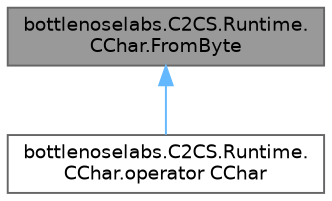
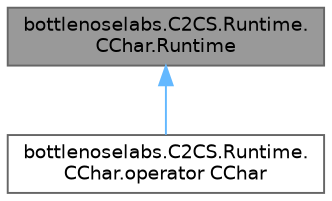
(166, 37) -> (166, 37)
